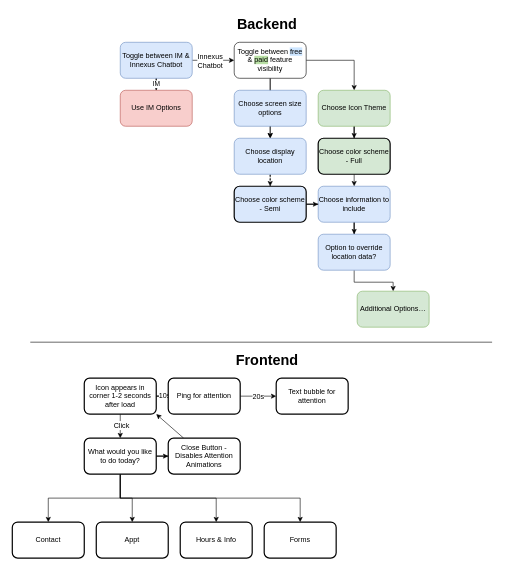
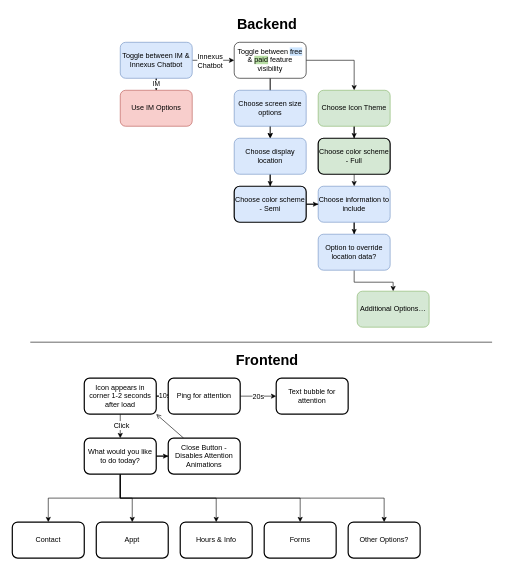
(270, 182) -> (270, 182)
(160, 417) -> (160, 417)
none -> (384, 516)
none -> (384, 540)
